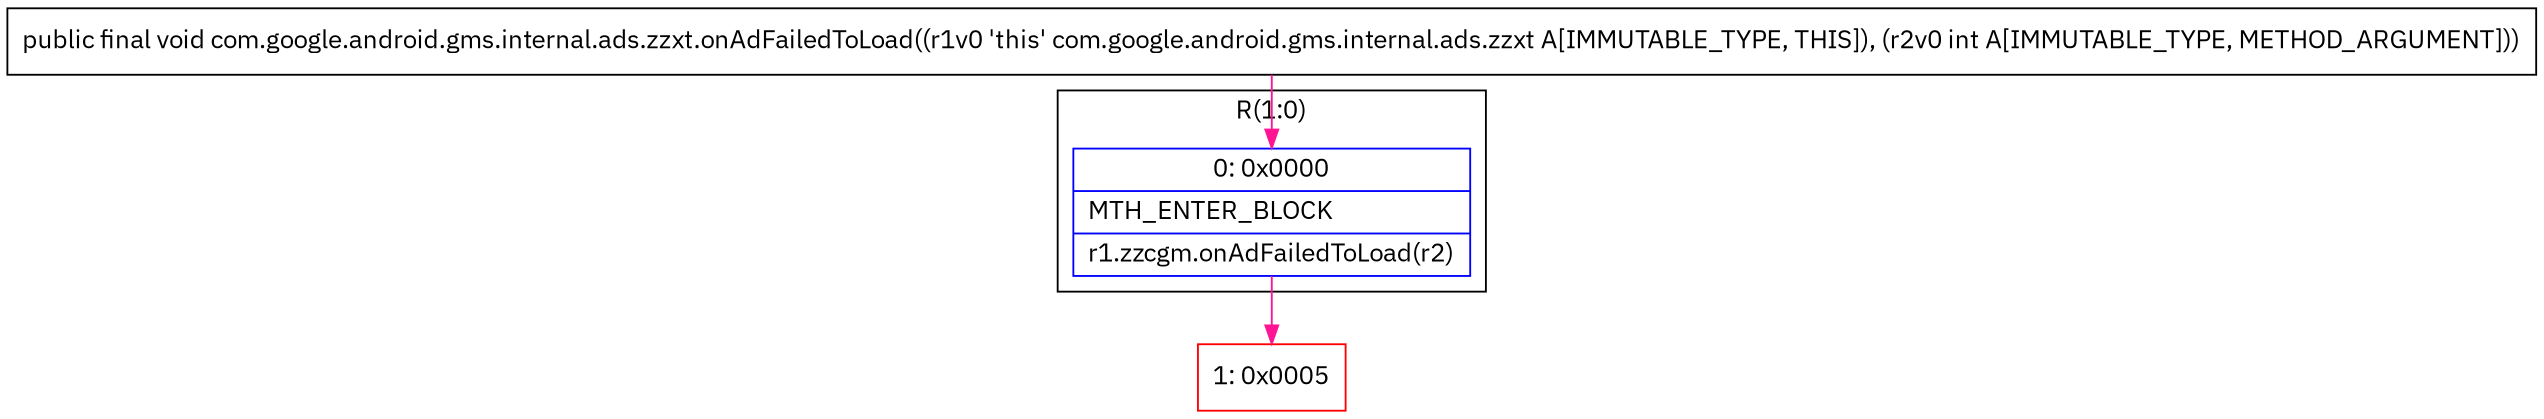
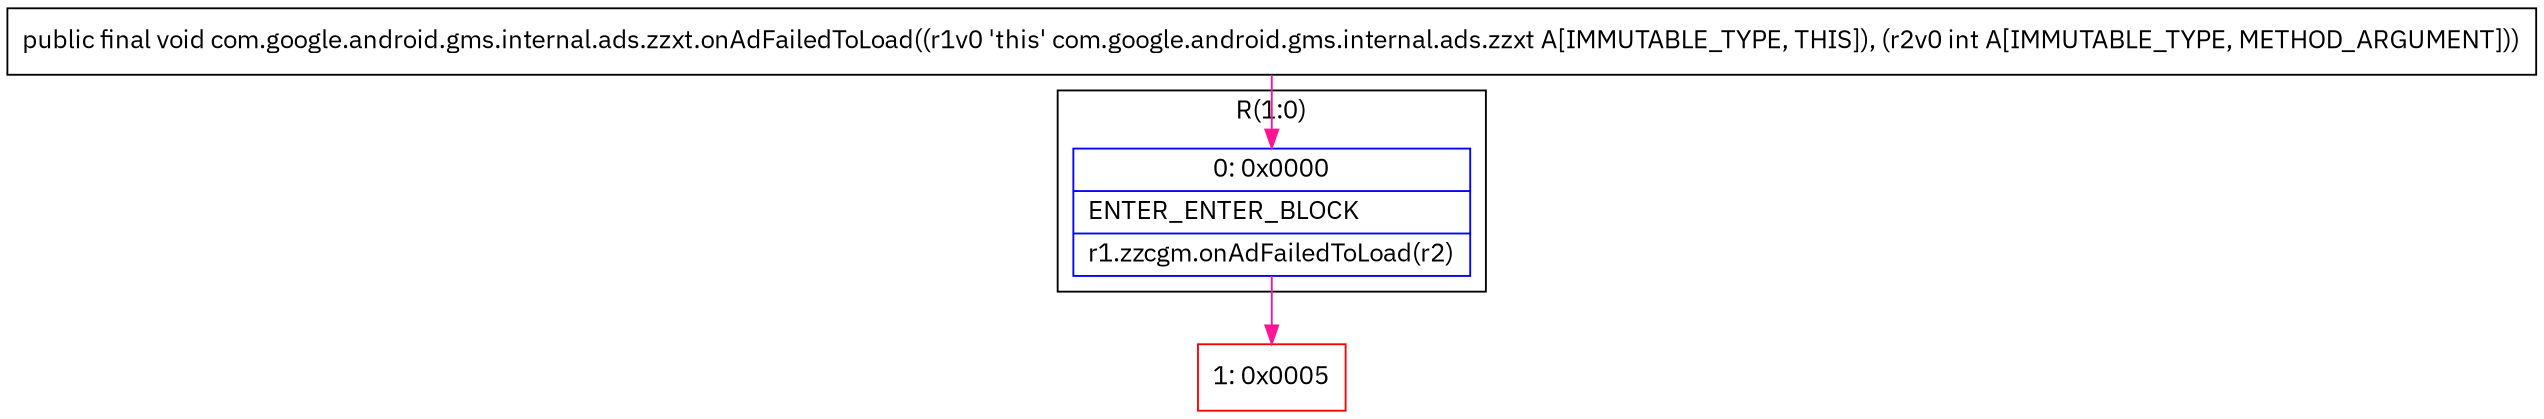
(1211, 211) -> (1225, 211)
